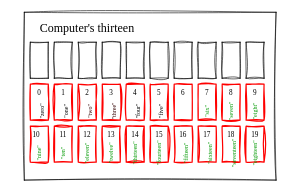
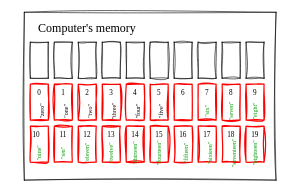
(87, 27) -> (87, 27)
